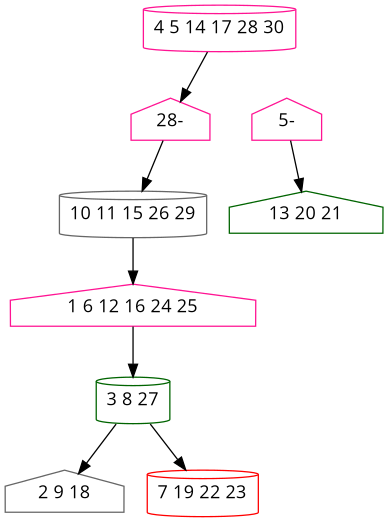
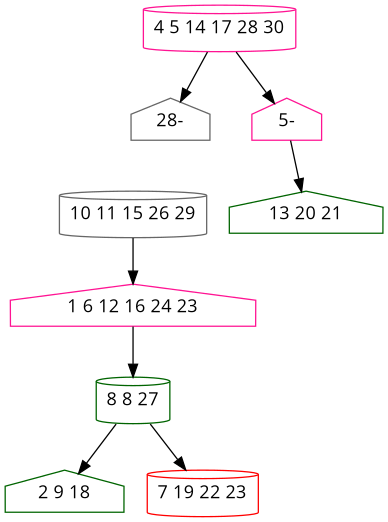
none -> (251, 72)
(170, 121) -> (170, 121)
(155, 160) -> none
(133, 307) -> (133, 307)
(133, 400) -> (133, 400)
(65, 493) -> (65, 493)
